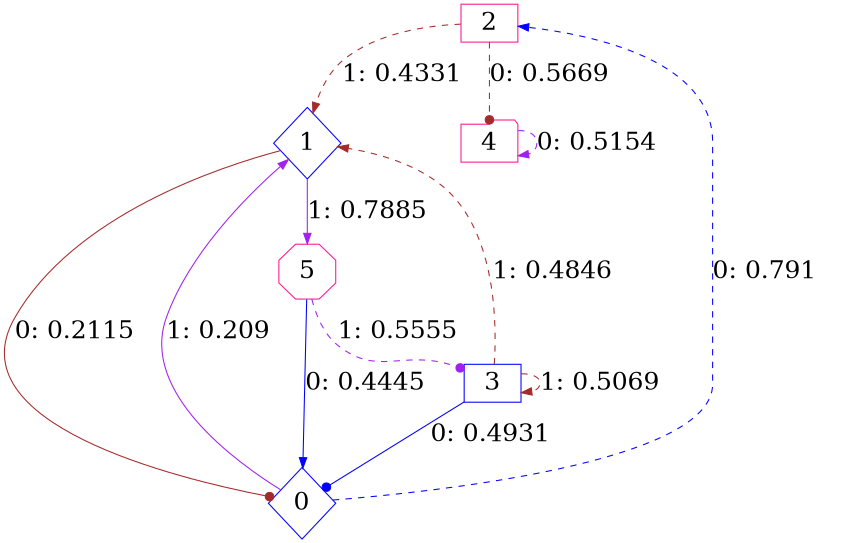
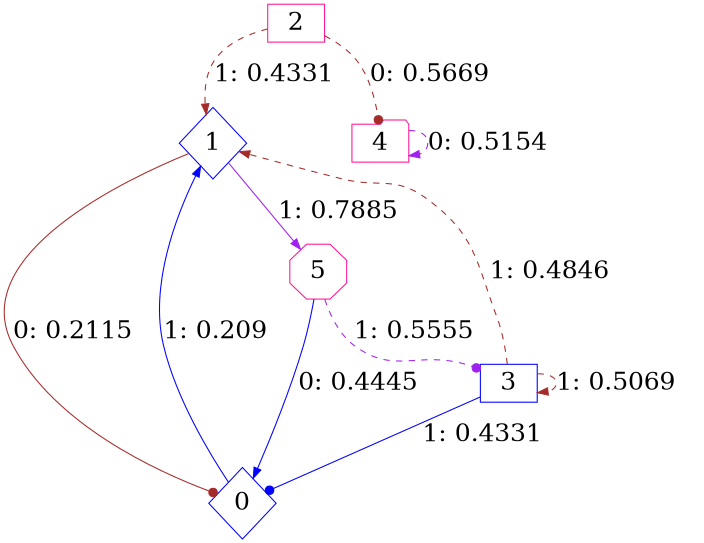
(164, 333) -> (162, 334)
(713, 352) -> none
(502, 435) -> (494, 435)
